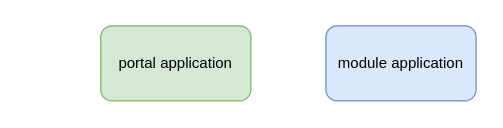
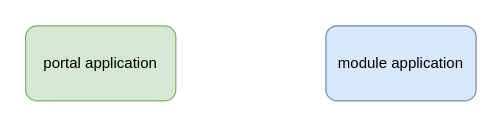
(176, 63) -> (101, 63)
